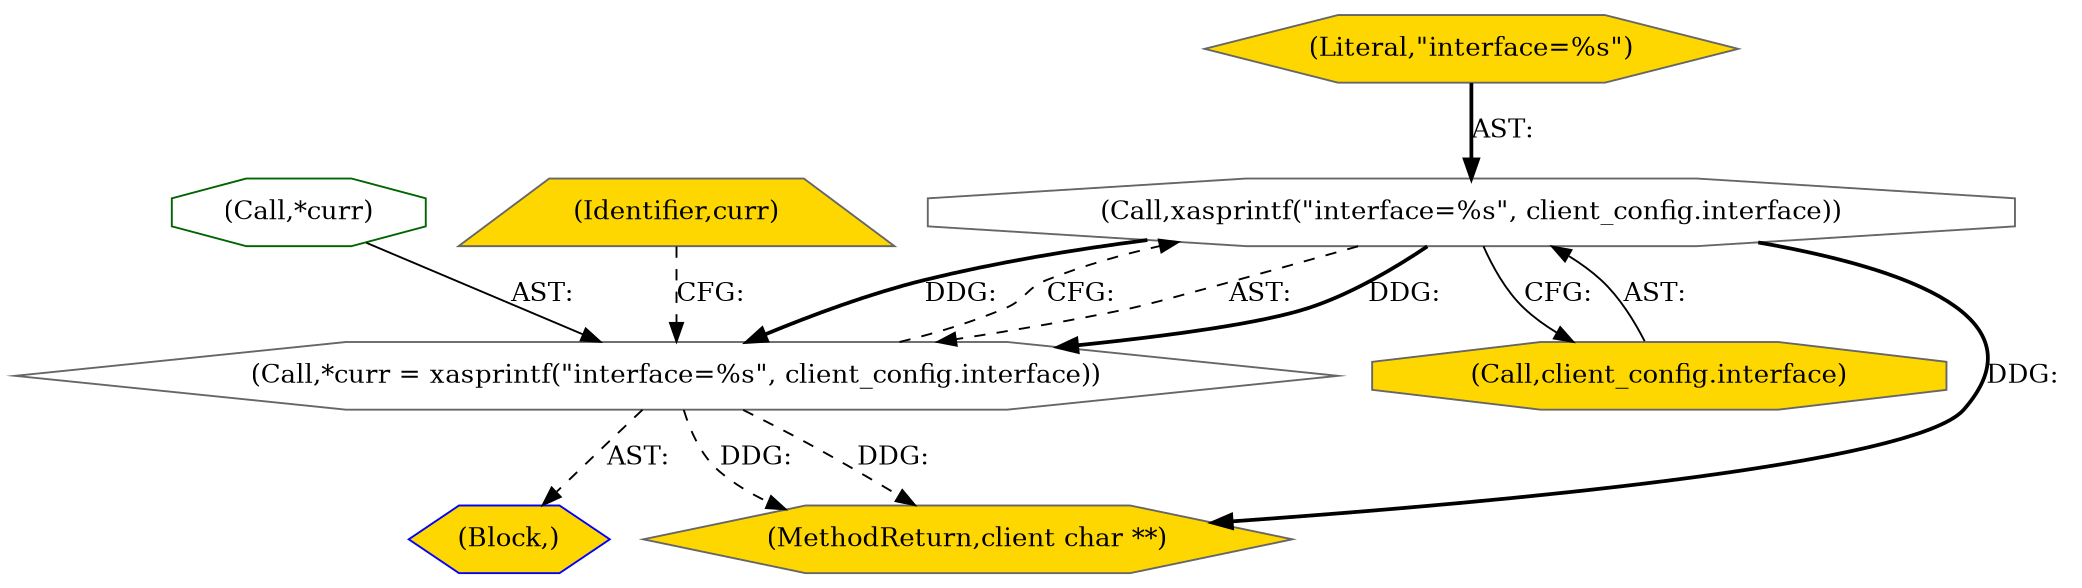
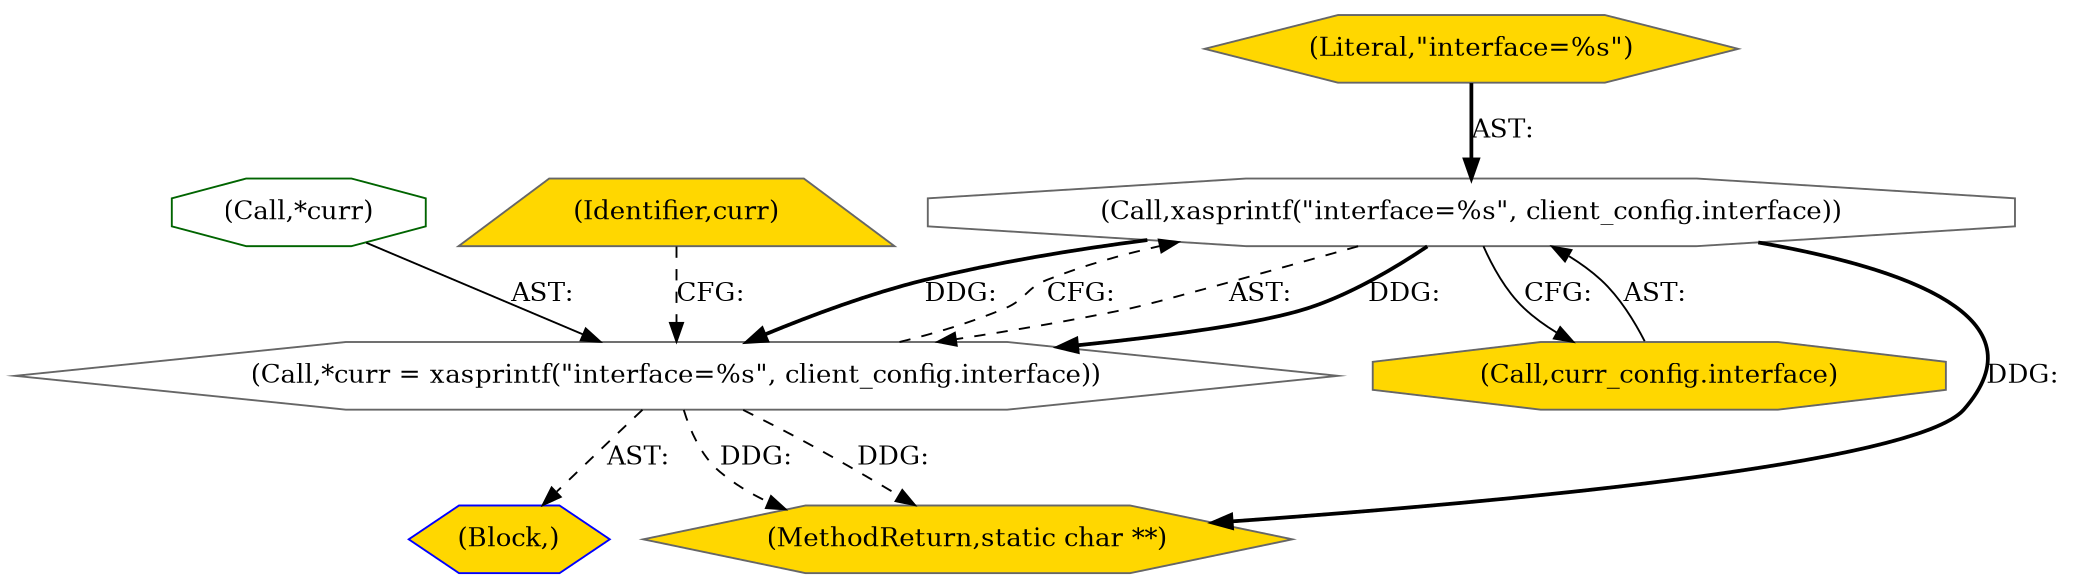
(1659, 376) -> (1659, 376)
(968, 539) -> (968, 539)
